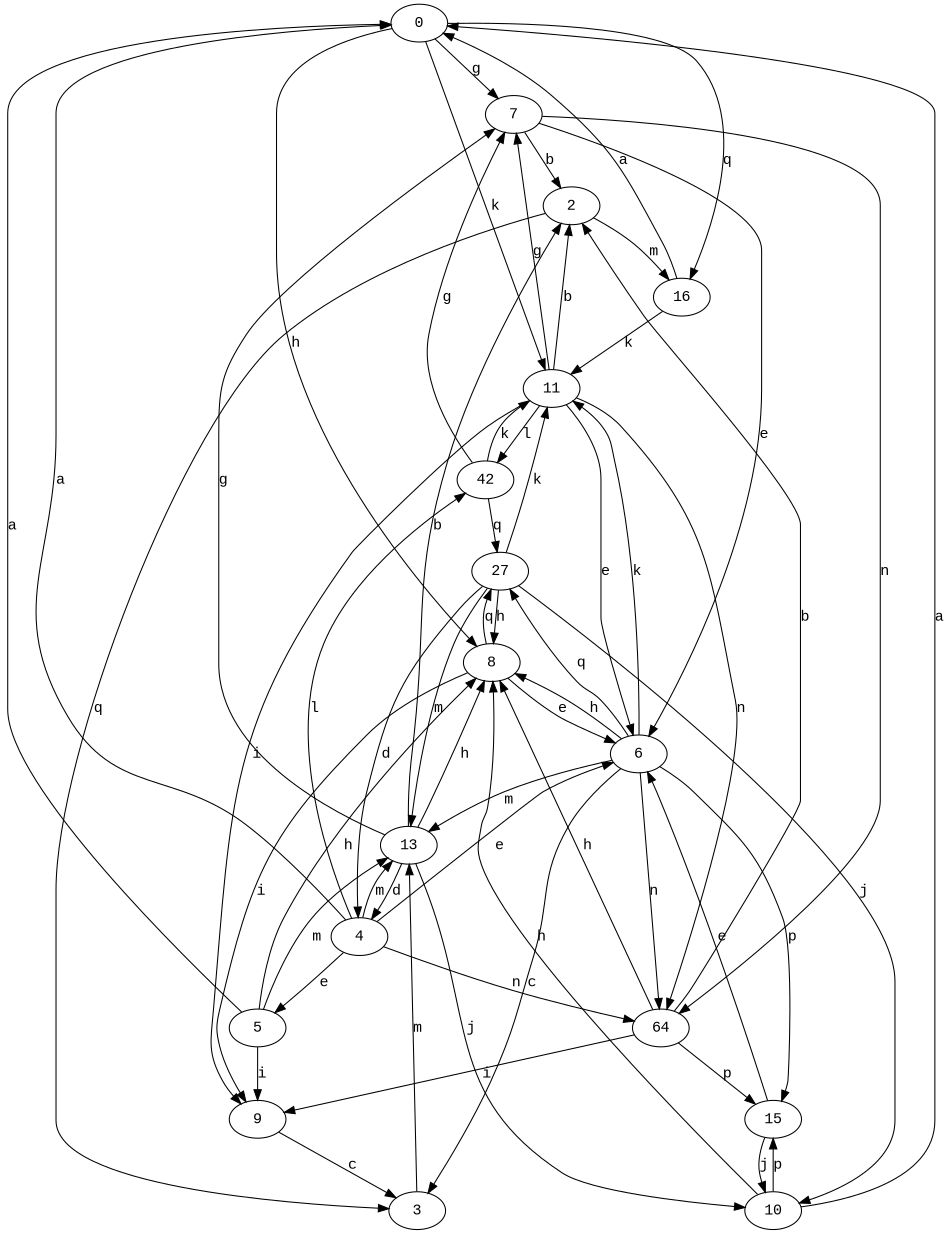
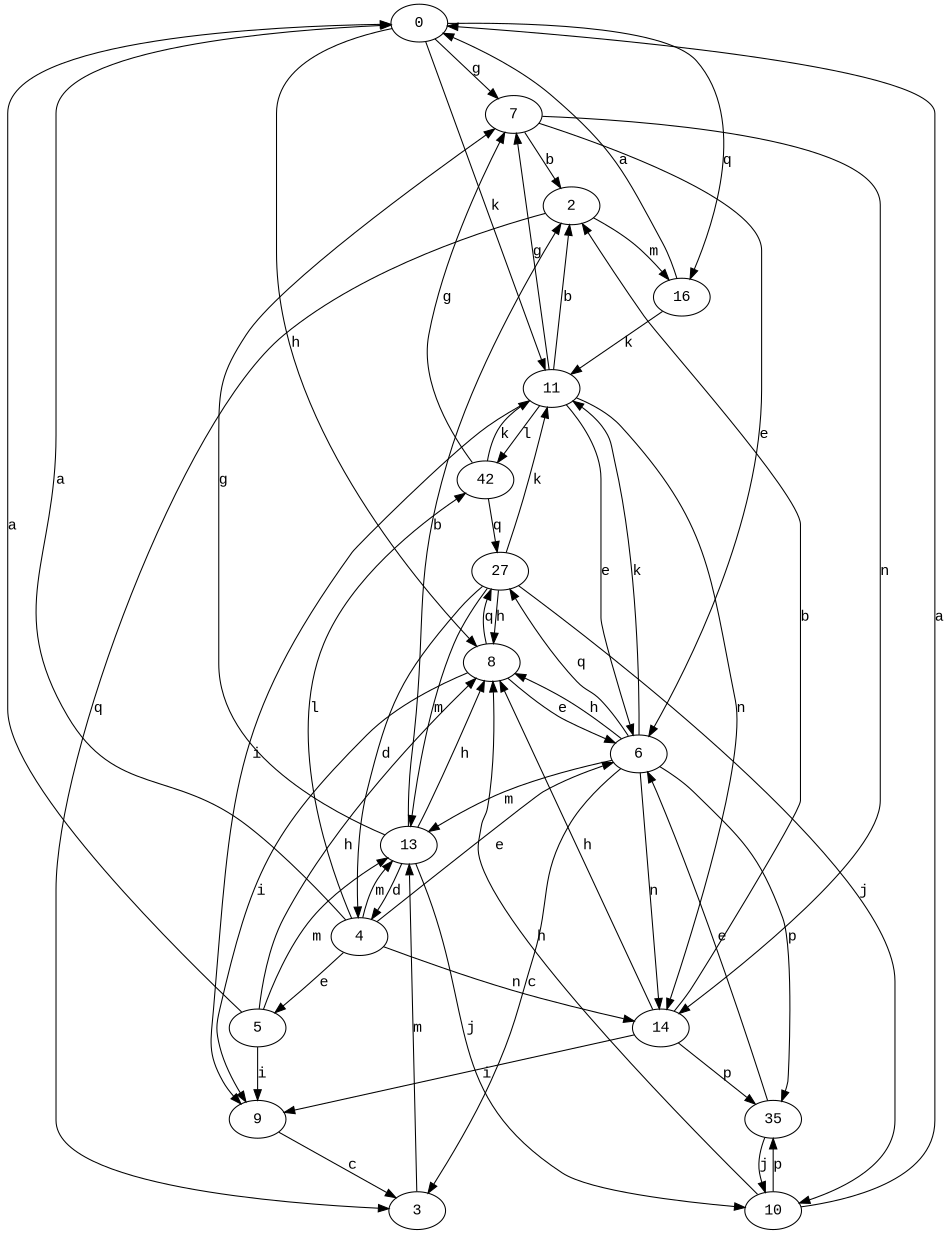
(661, 1028) -> (661, 1028)
(773, 1119) -> (773, 1119)
